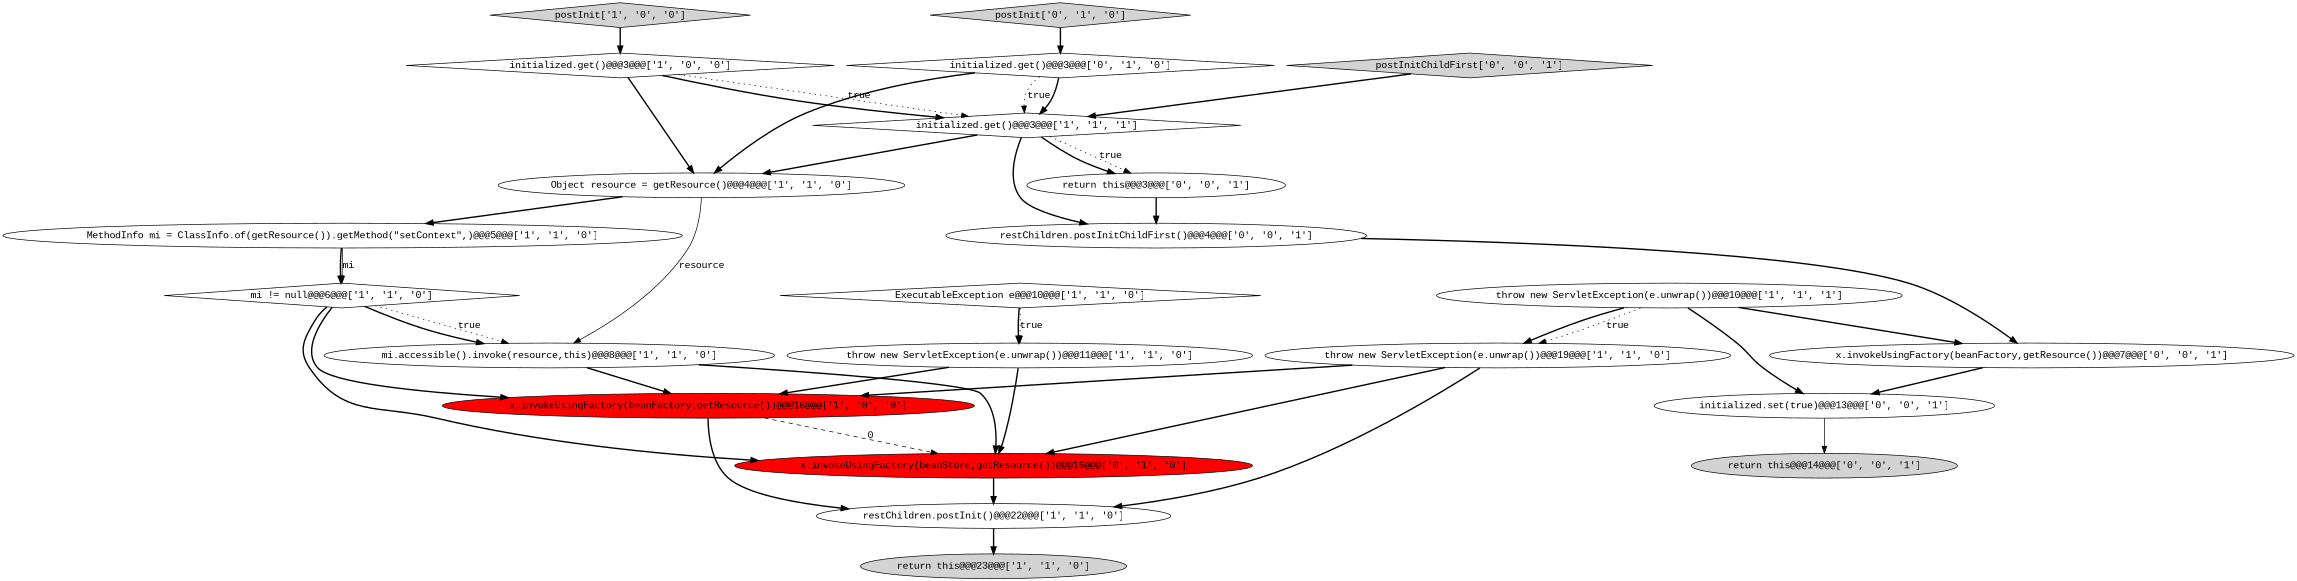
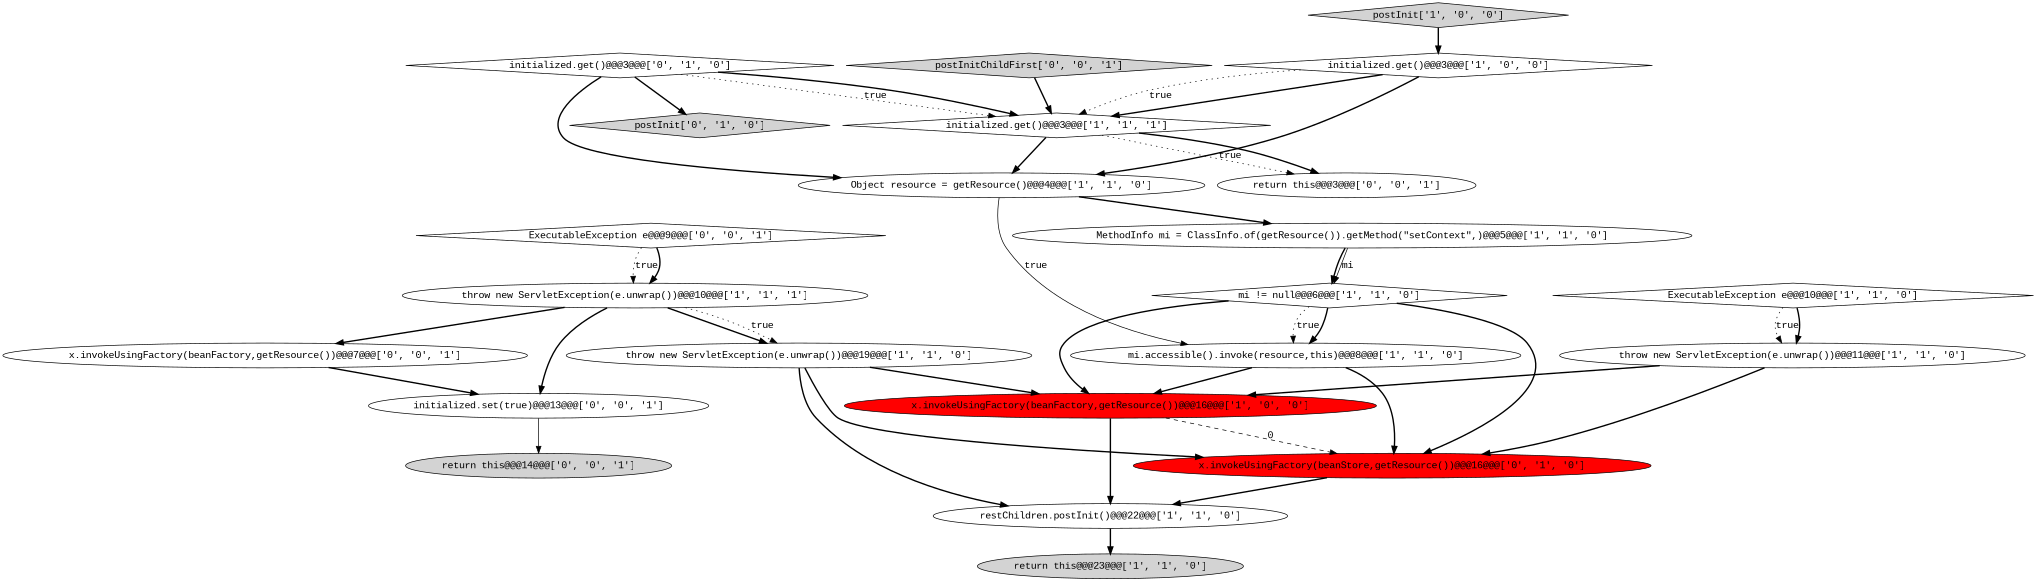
(1060, 37) -> (657, 94)
none -> (651, 236)
(1156, 236) -> none
(702, 266) -> (1036, 266)
